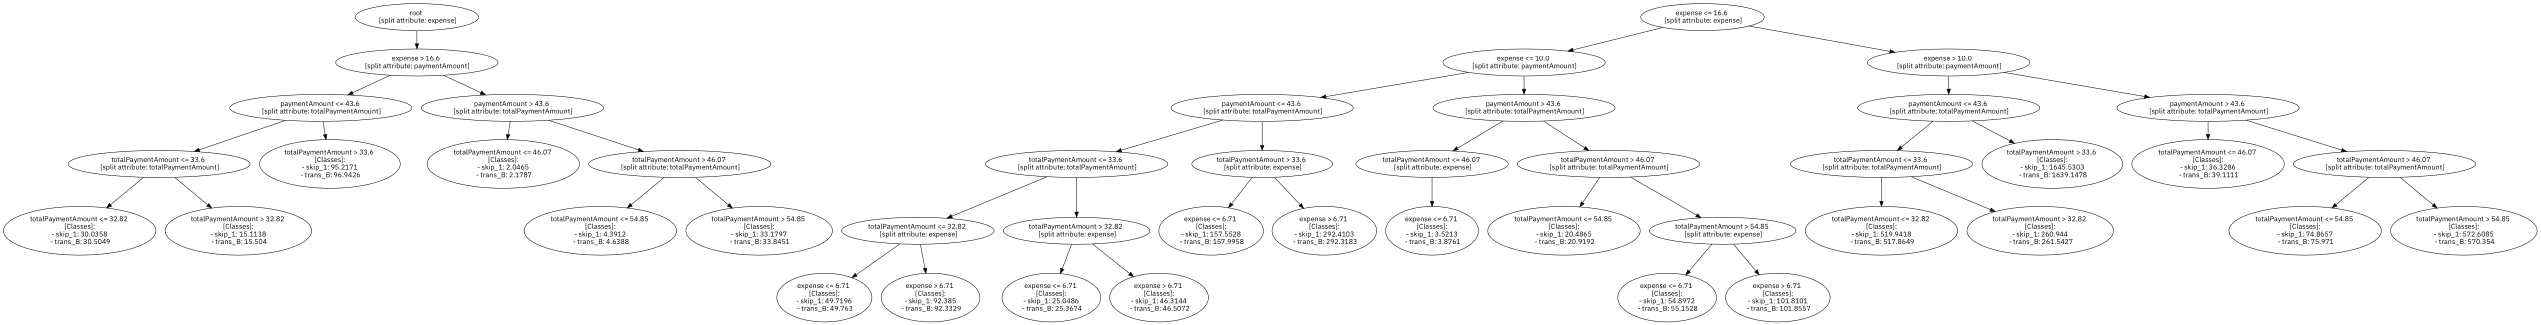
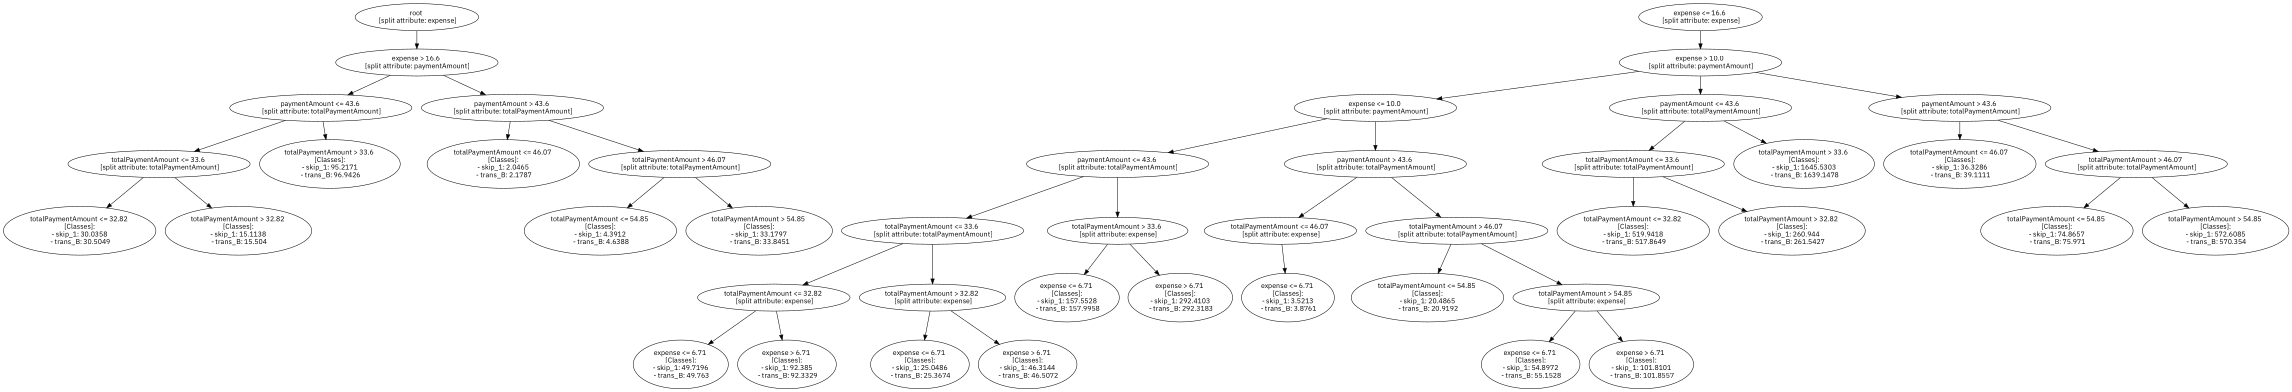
(1618, 39) -> (1540, 85)
